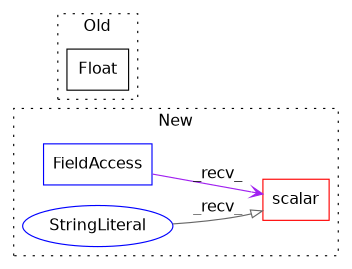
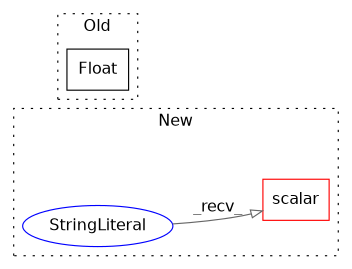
(98, 164) -> none
